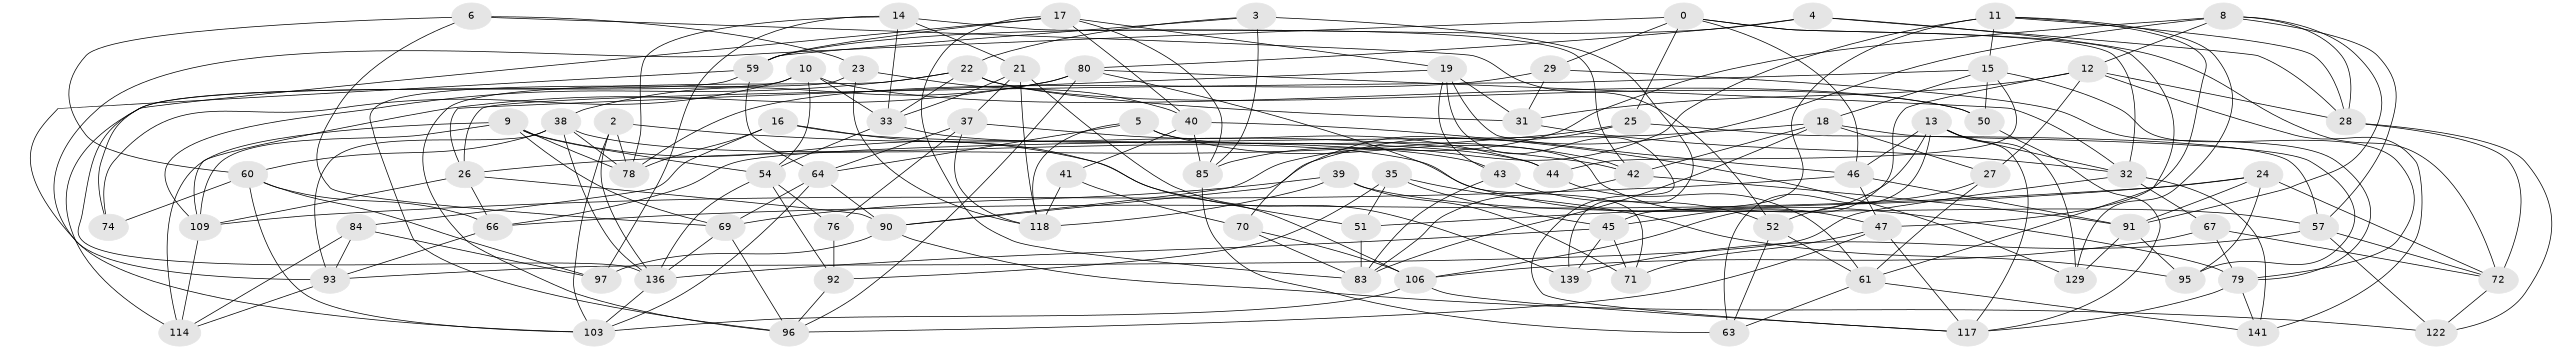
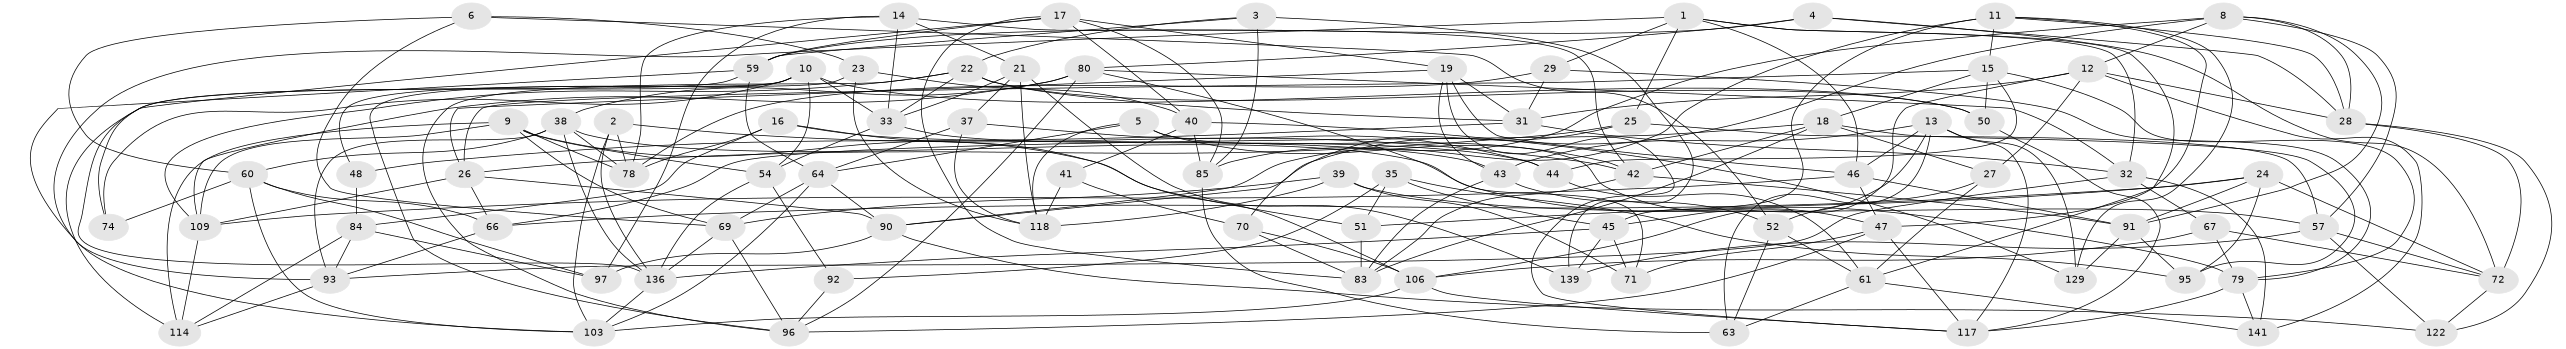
(1684, 16) -> (1684, 16)
(2027, 152) -> (1723, 141)
none -> (356, 175)
(834, 227) -> none
